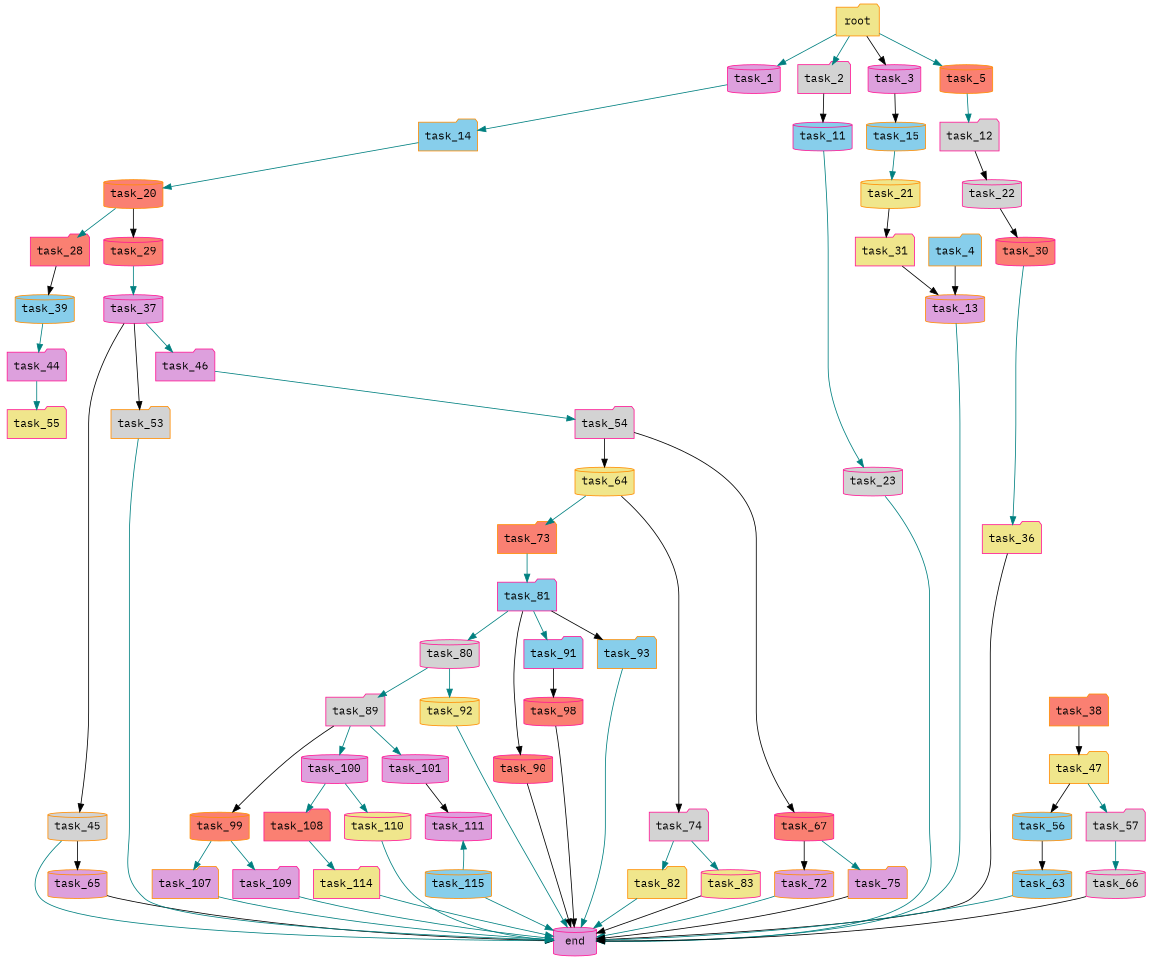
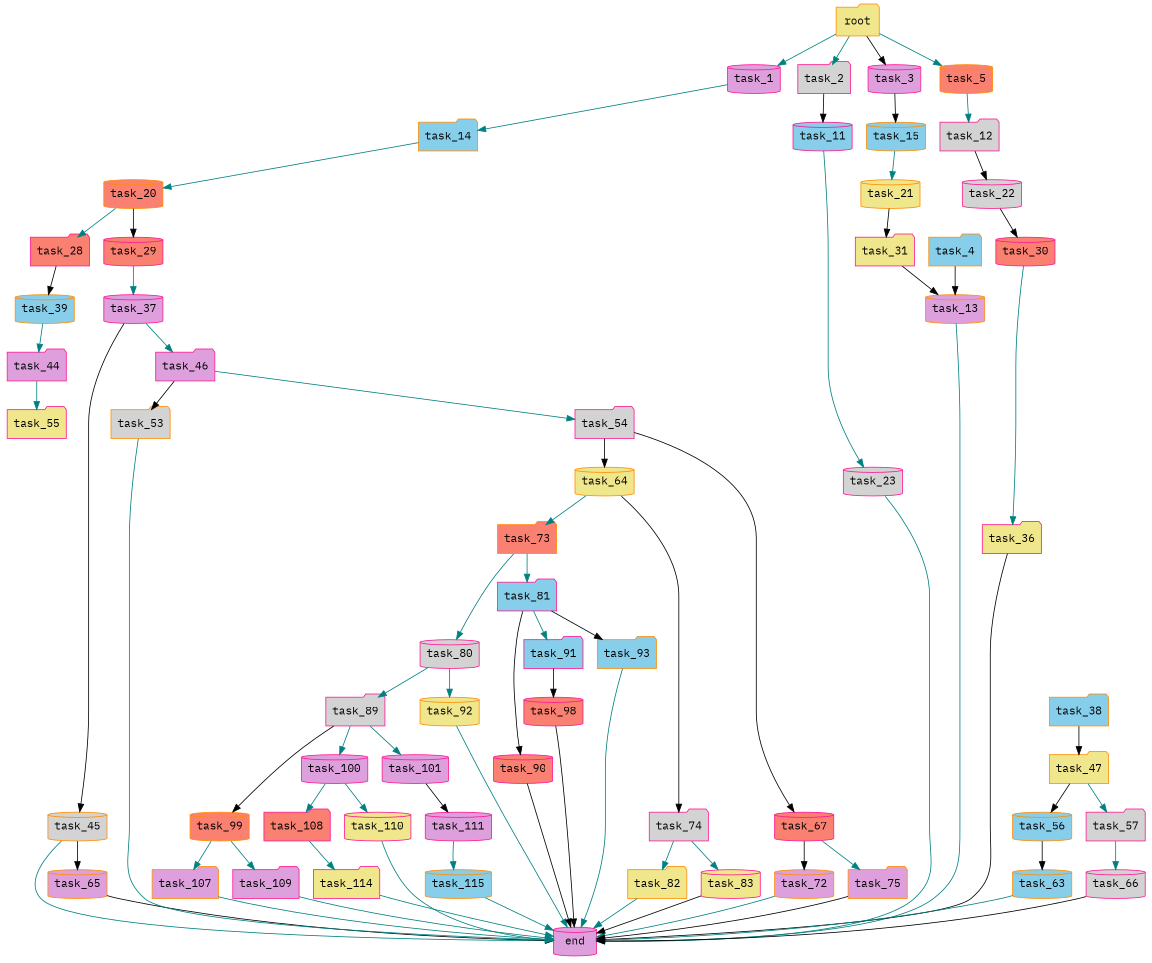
(137, 362) -> (165, 392)
(491, 623) -> (484, 591)
(1079, 712) -> (1079, 712)
(464, 859) -> (453, 851)
